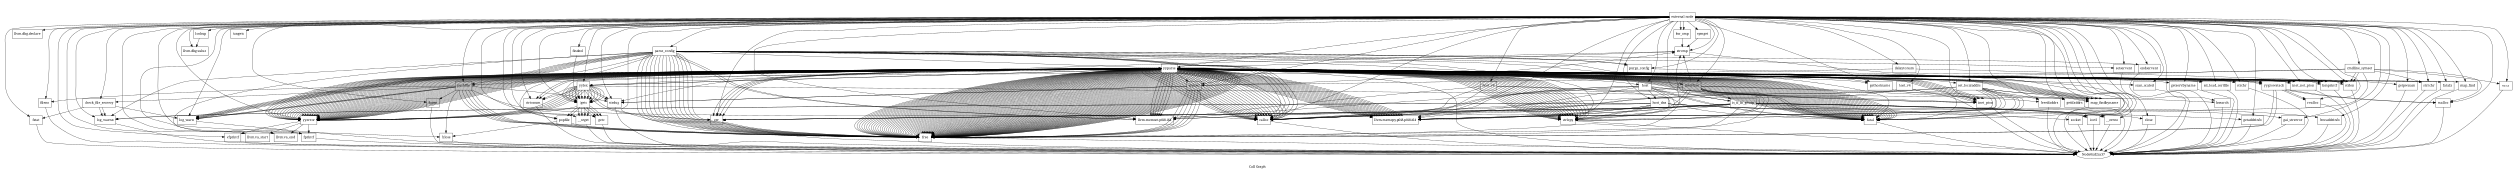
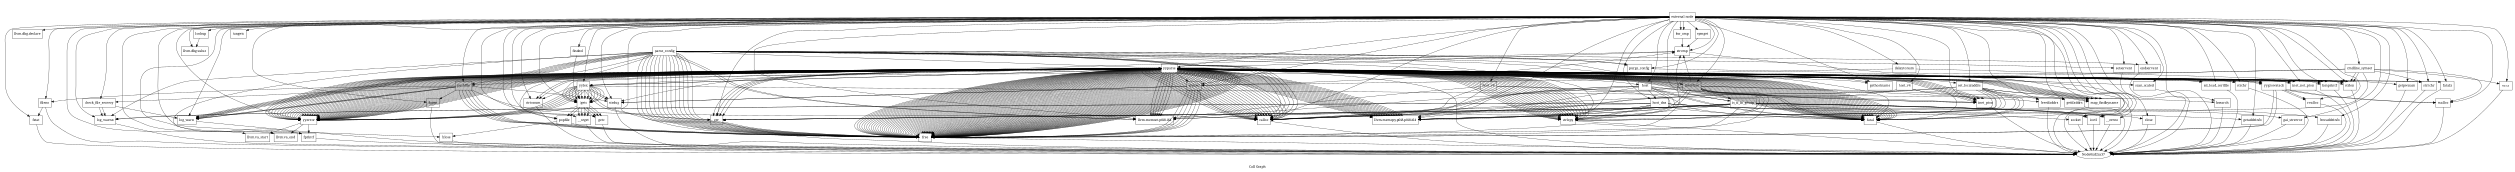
(1169, 19) -> none
(2183, 86) -> none
(2468, 86) -> none
(556, 96) -> none
(448, 109) -> none
(64, 112) -> (41, 111)
none -> (1765, 116)
(1994, 121) -> none
(233, 137) -> none
